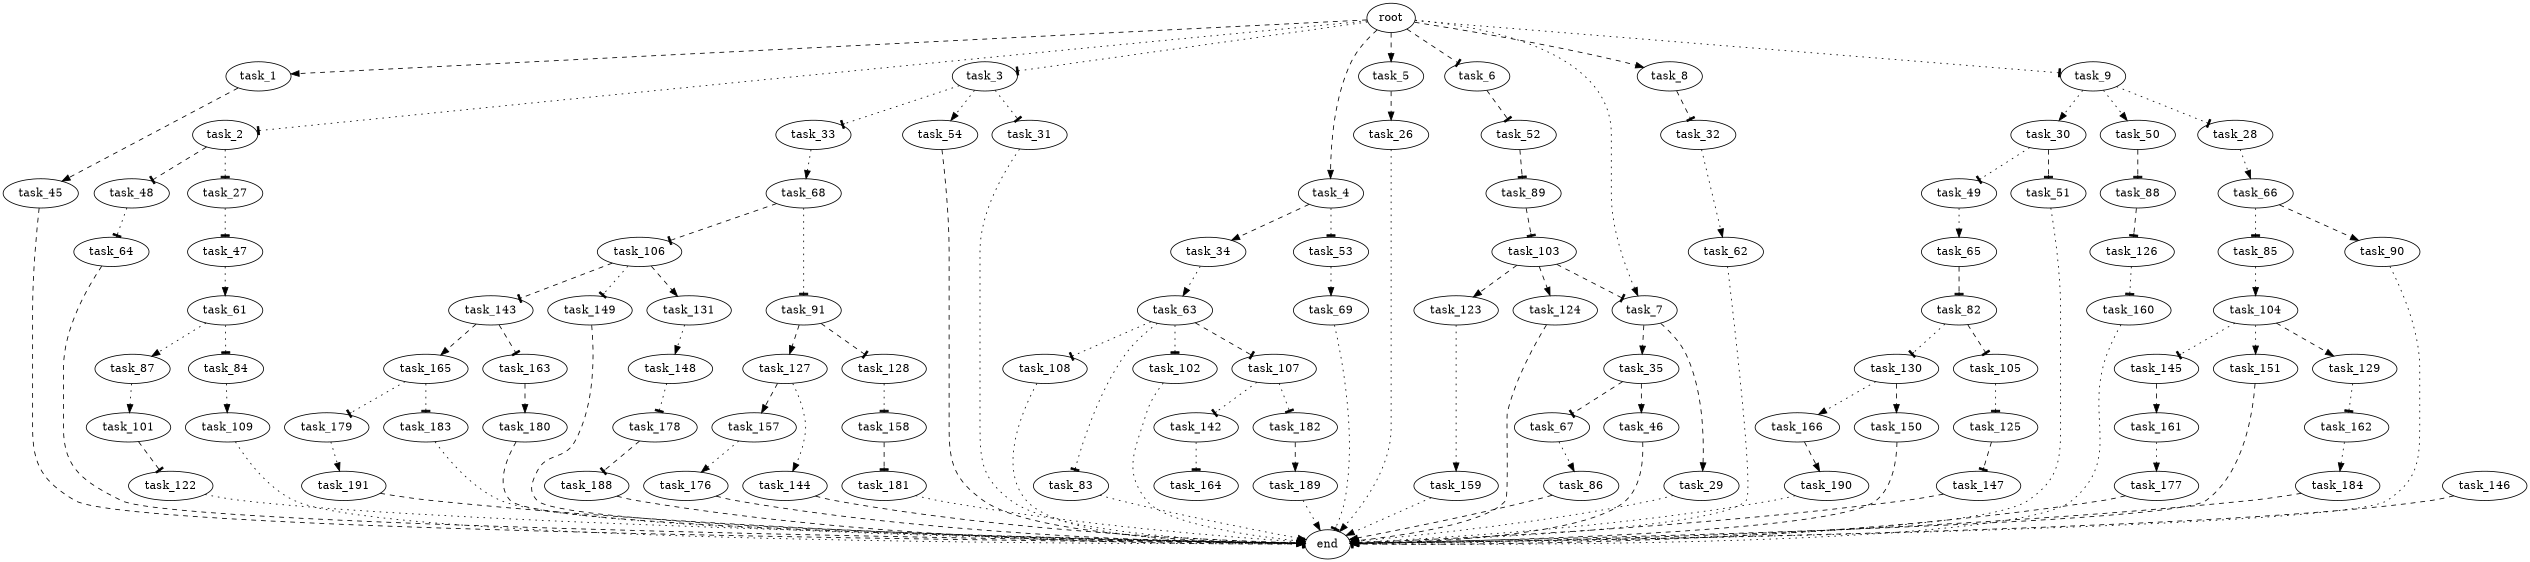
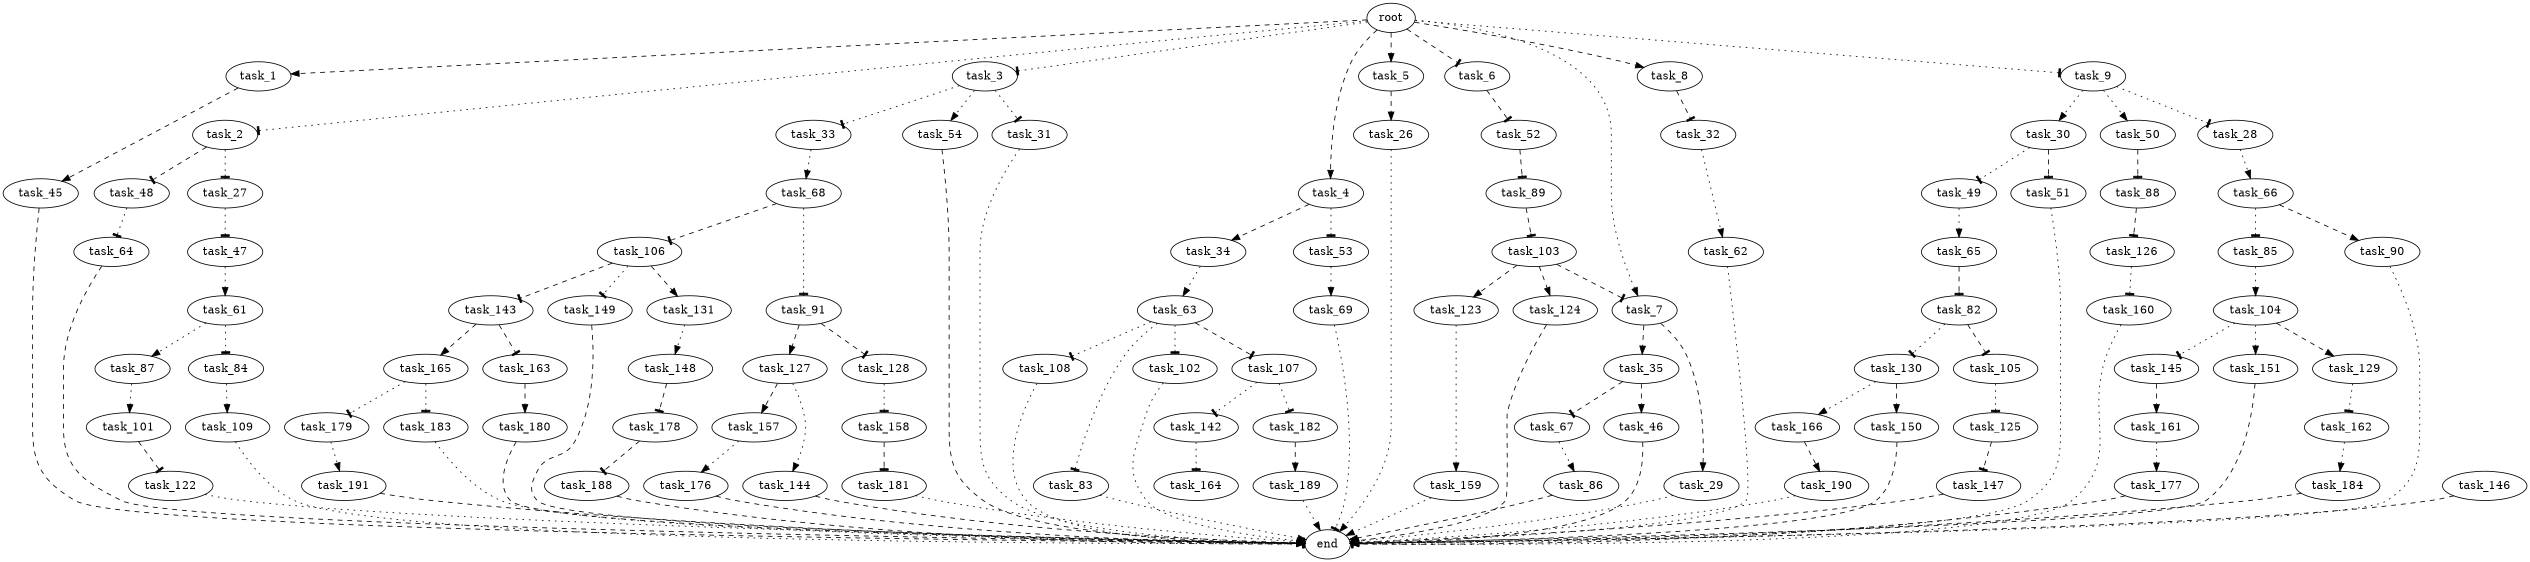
(663, 396) -> (663, 396)
